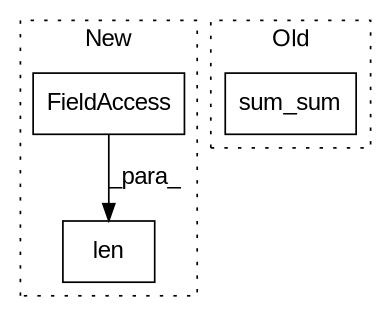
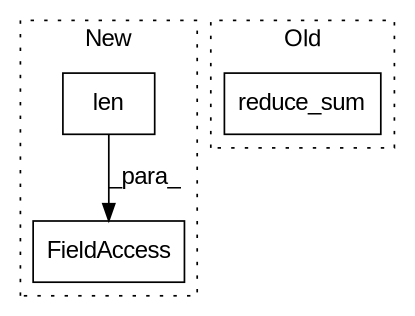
(291, 104) -> (303, 104)
(109, 169) -> (109, 169)
